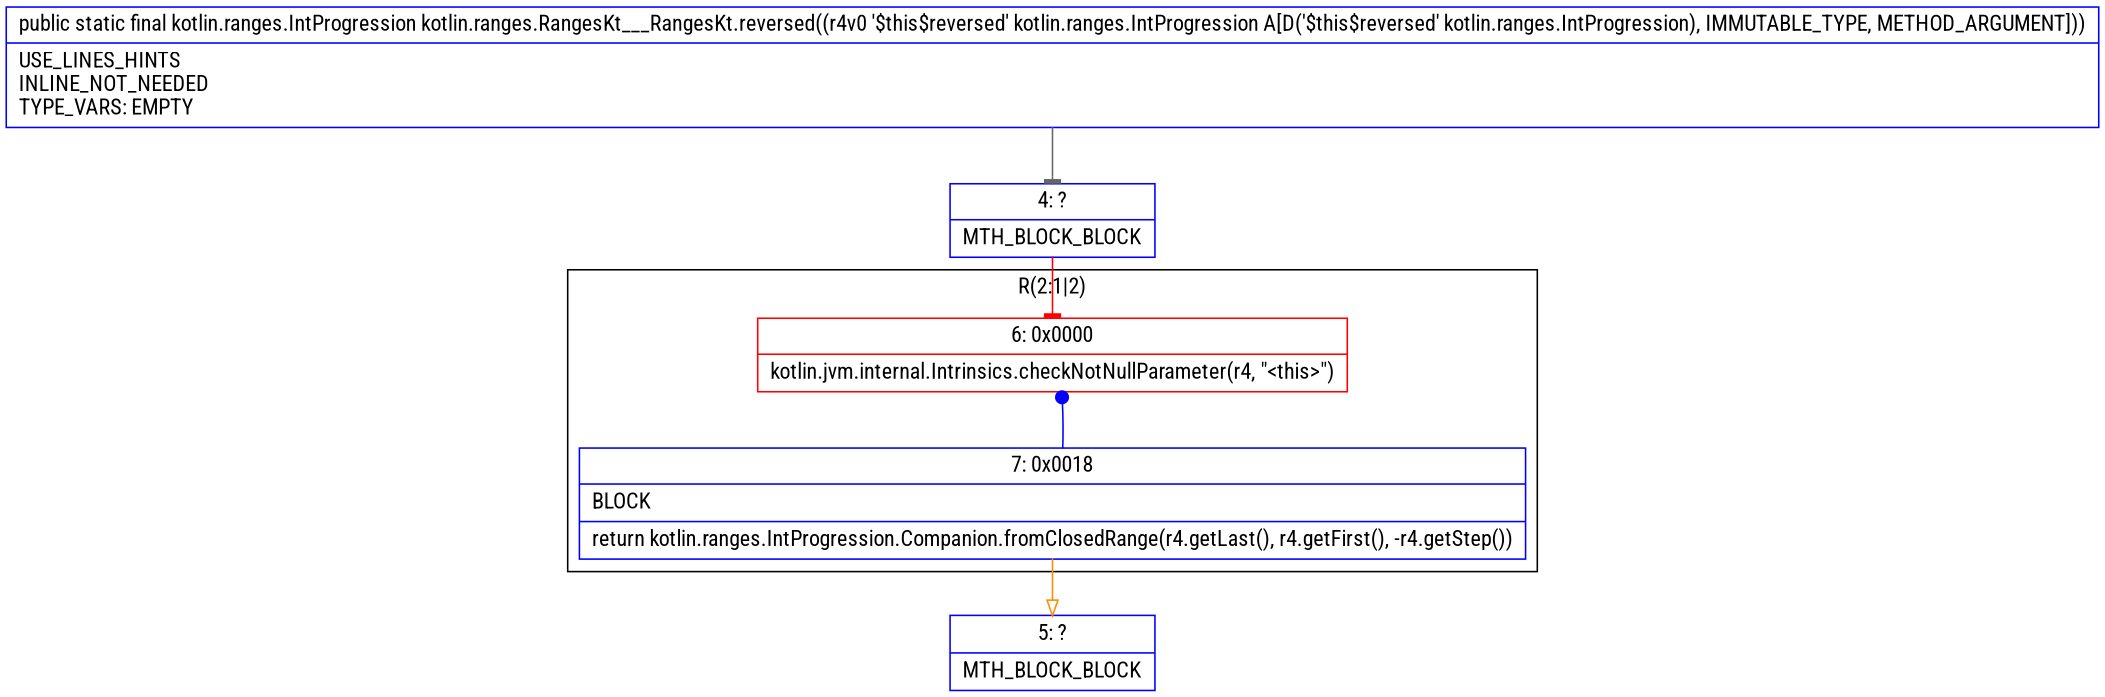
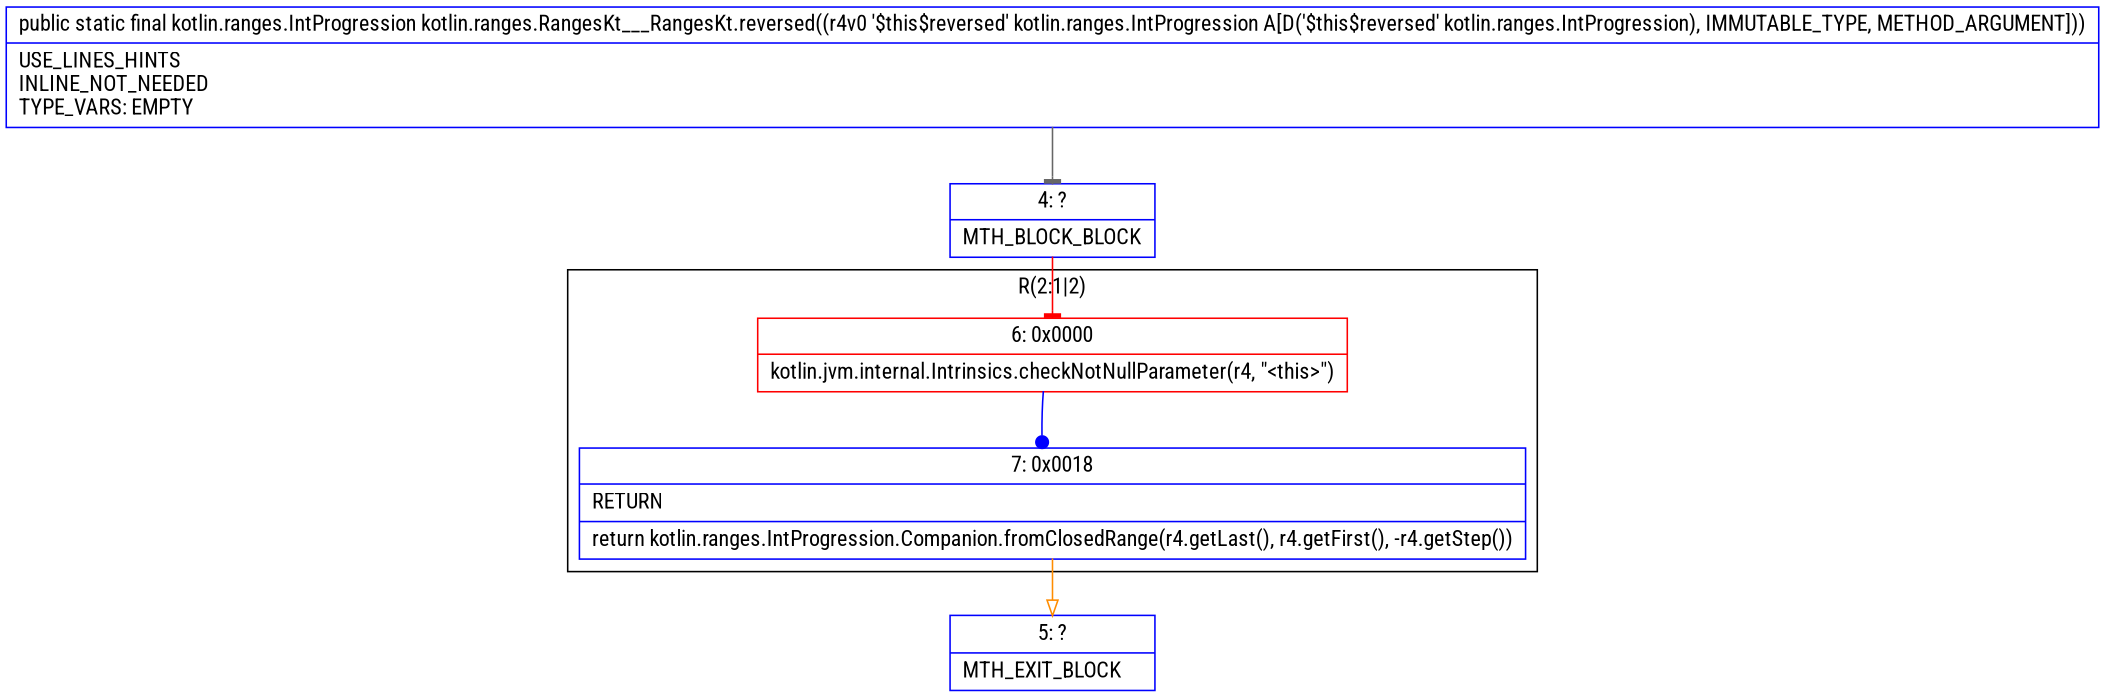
(1063, 426) -> (1042, 413)
(622, 502) -> (628, 502)
(1052, 671) -> (1042, 671)
